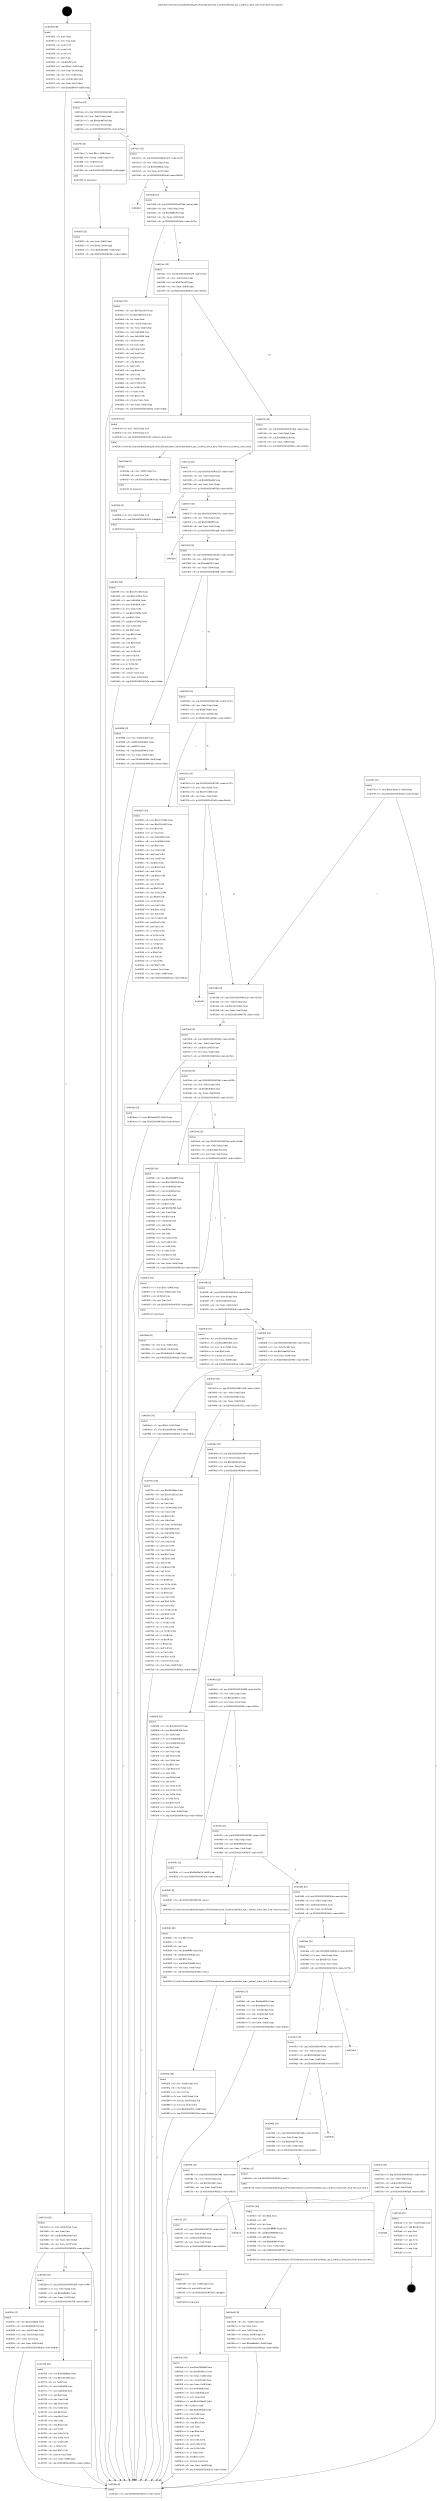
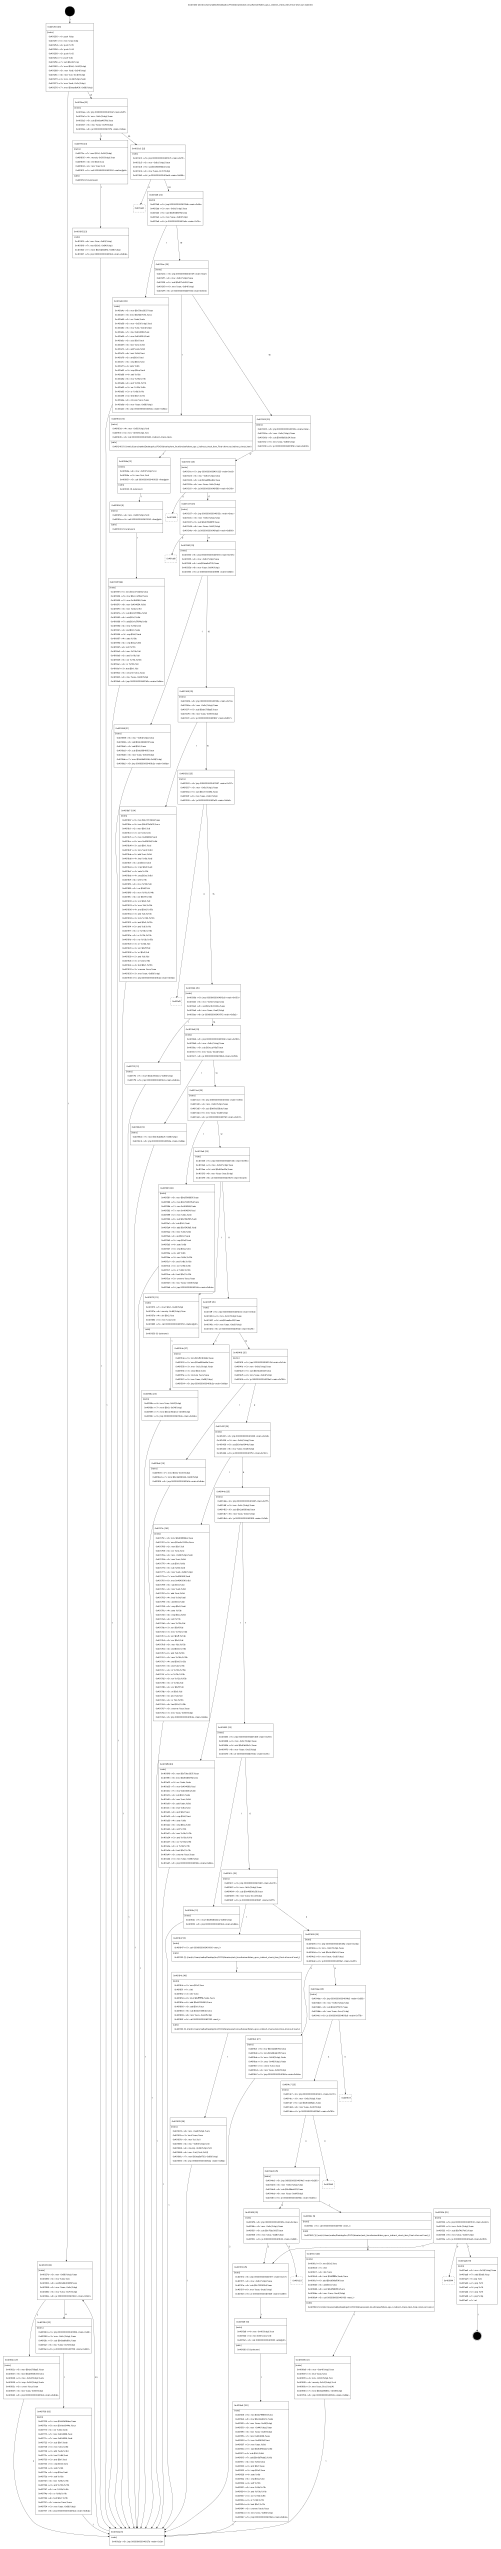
(317, 891) -> (173, 1039)
none -> (145, 1972)
